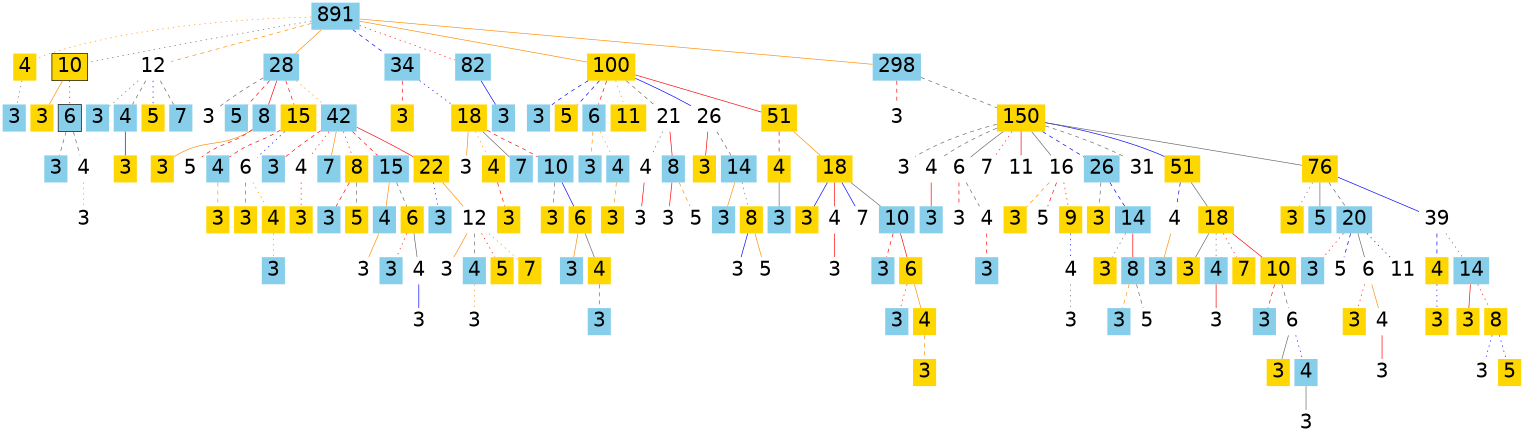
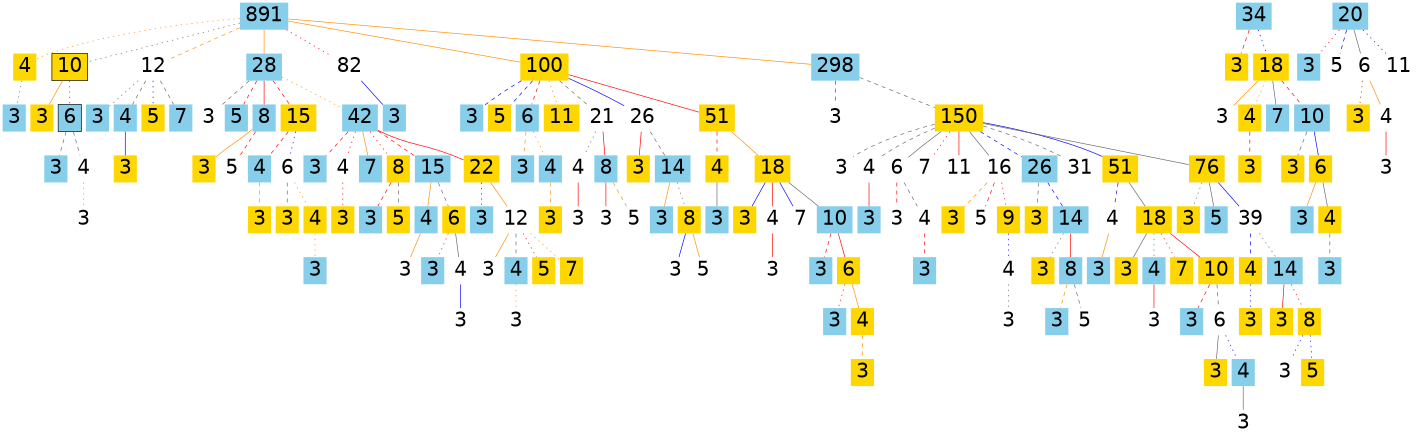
(369, 42) -> none
(473, 67) -> (349, 67)
(1337, 194) -> none
